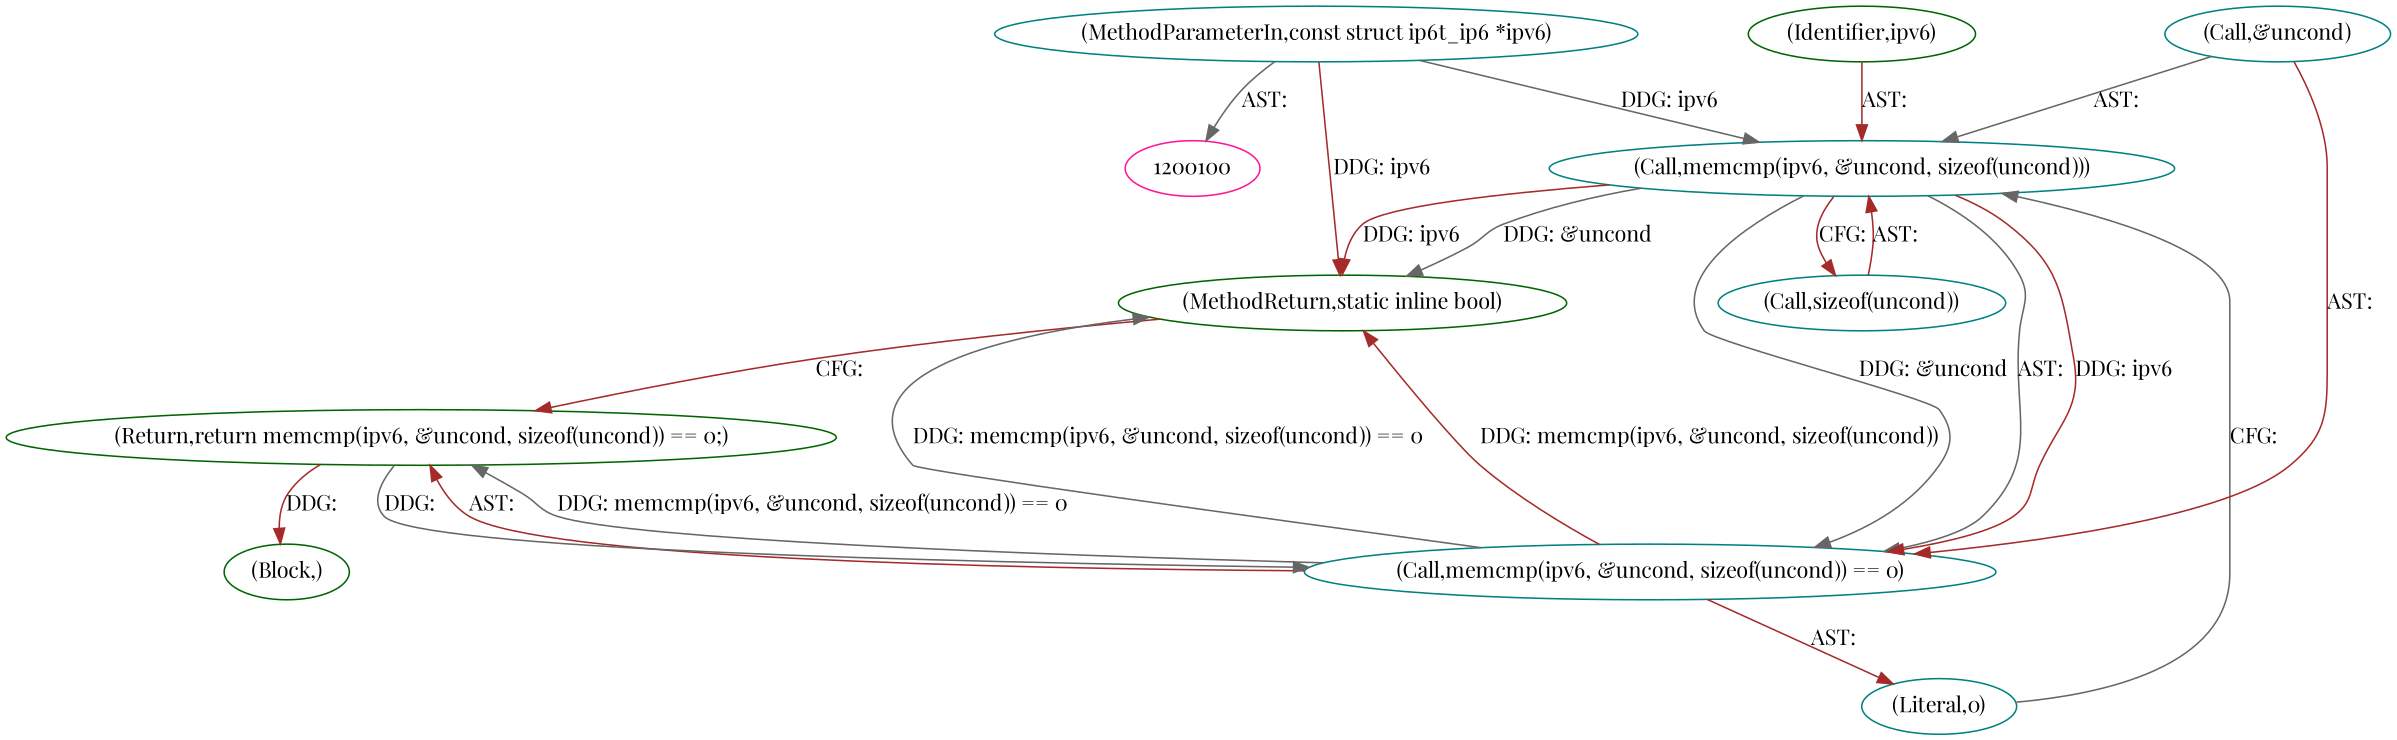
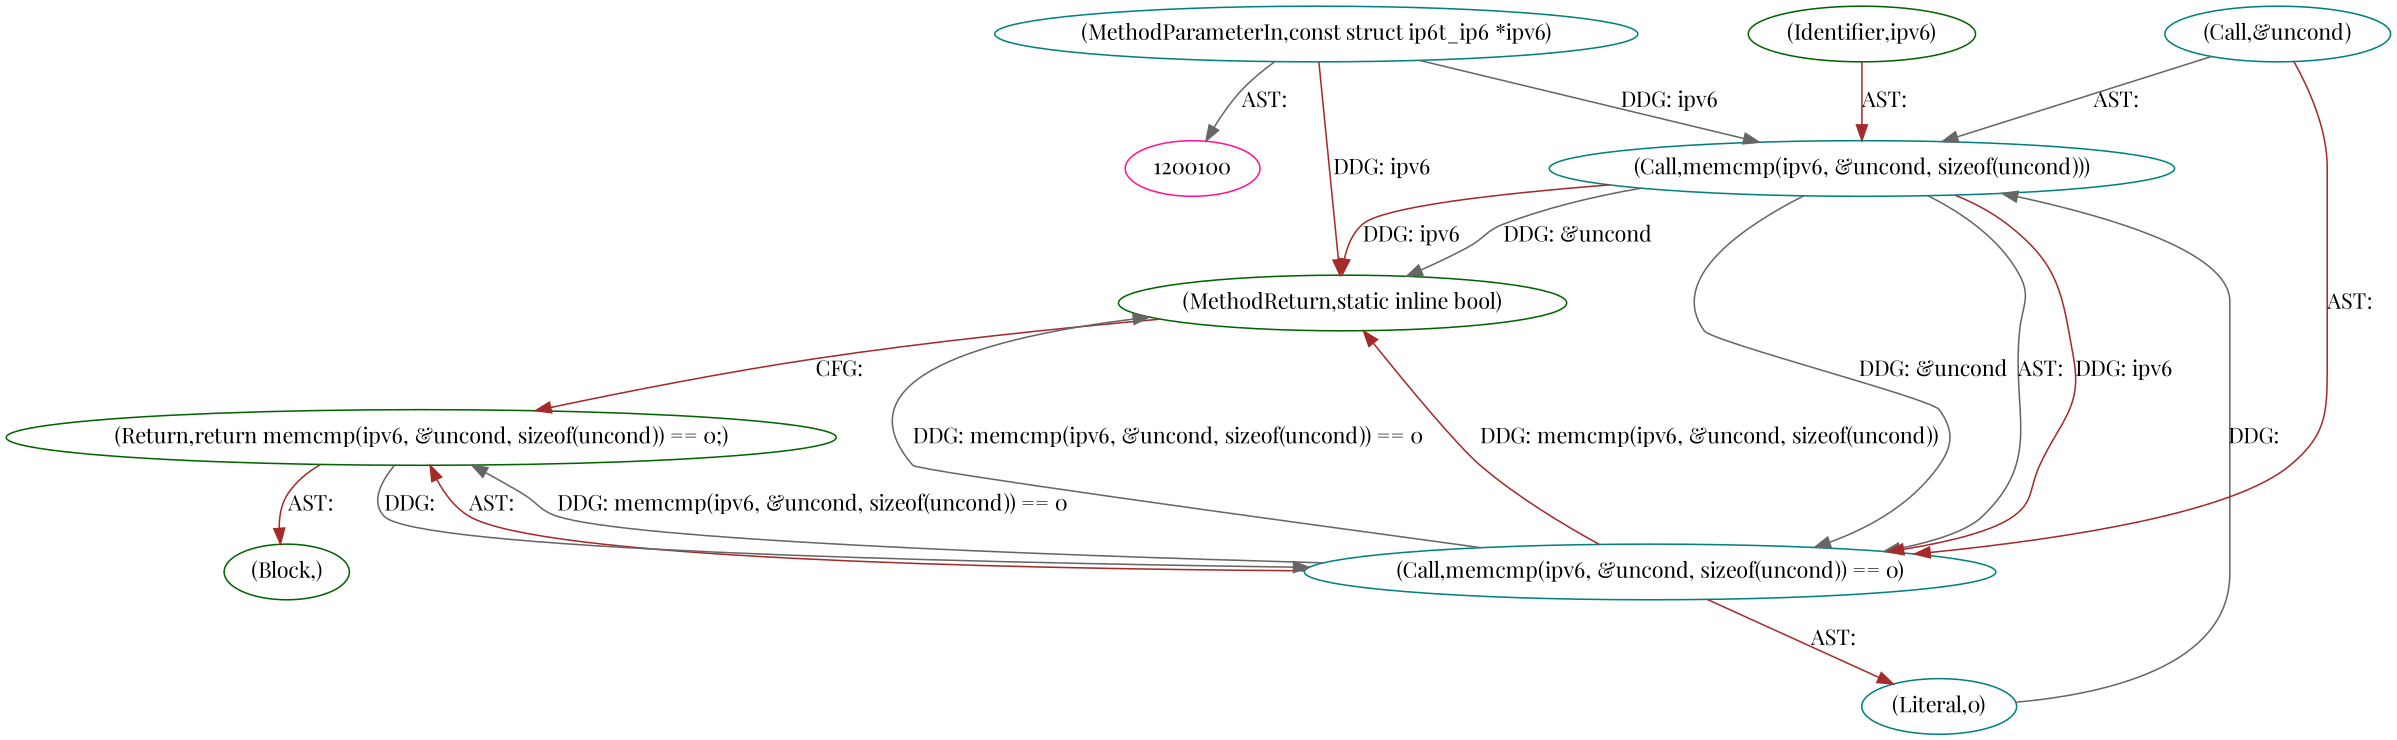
(1862, 303) -> none
(2257, 437) -> (2257, 437)
(315, 505) -> (315, 505)
